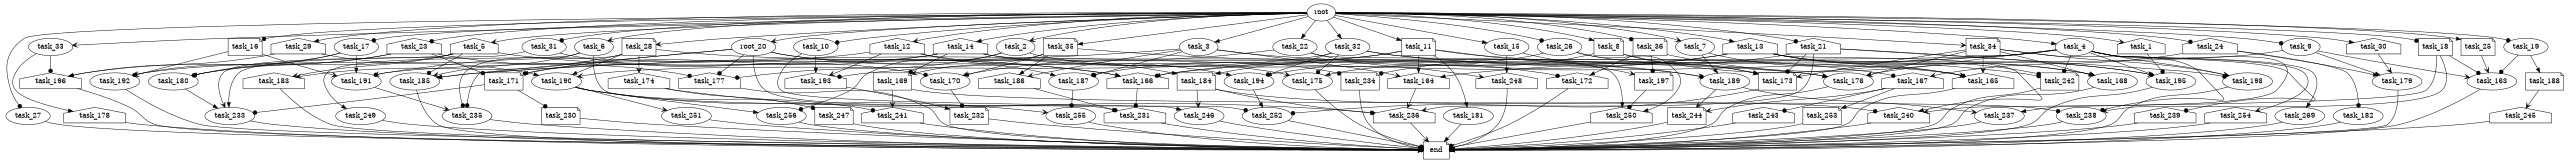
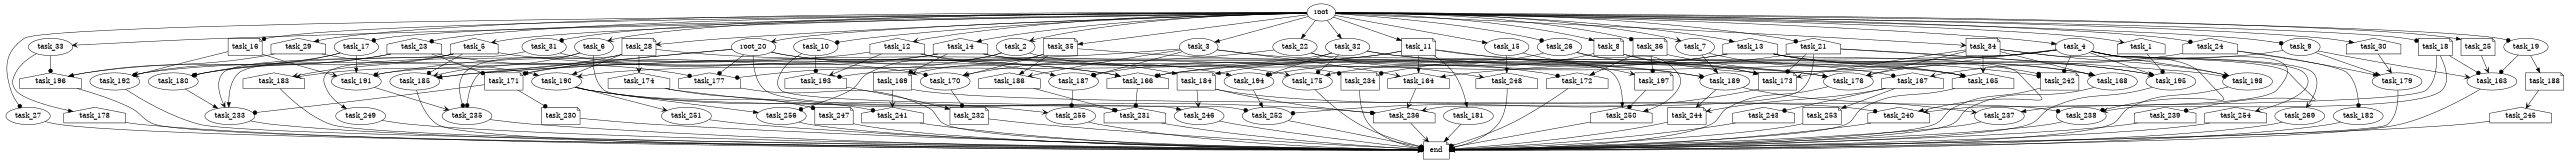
(2219, 59) -> (2219, 59)
(816, 62) -> (816, 62)
